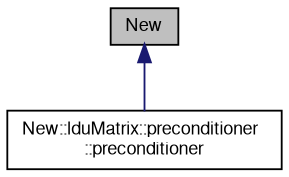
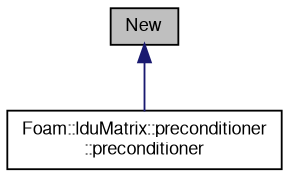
(145, 140) -> (145, 140)
